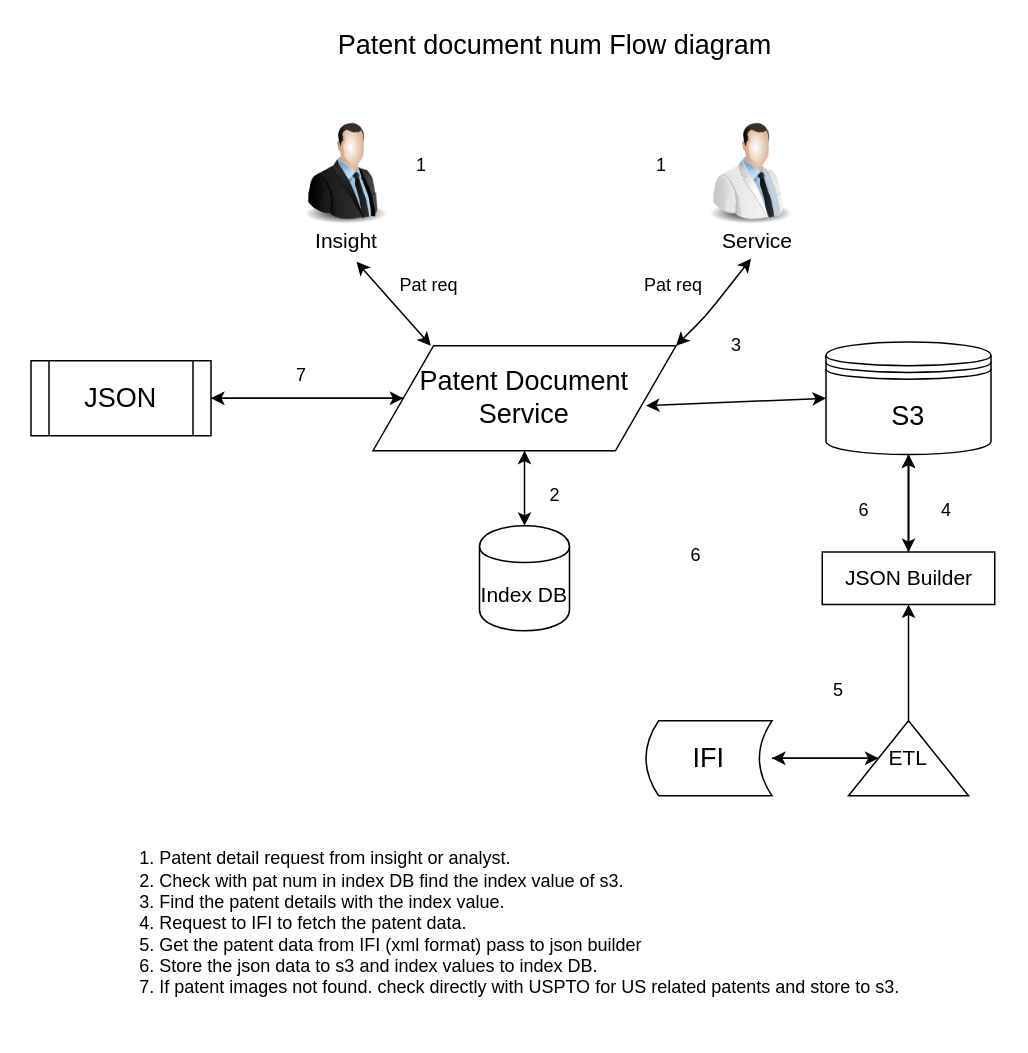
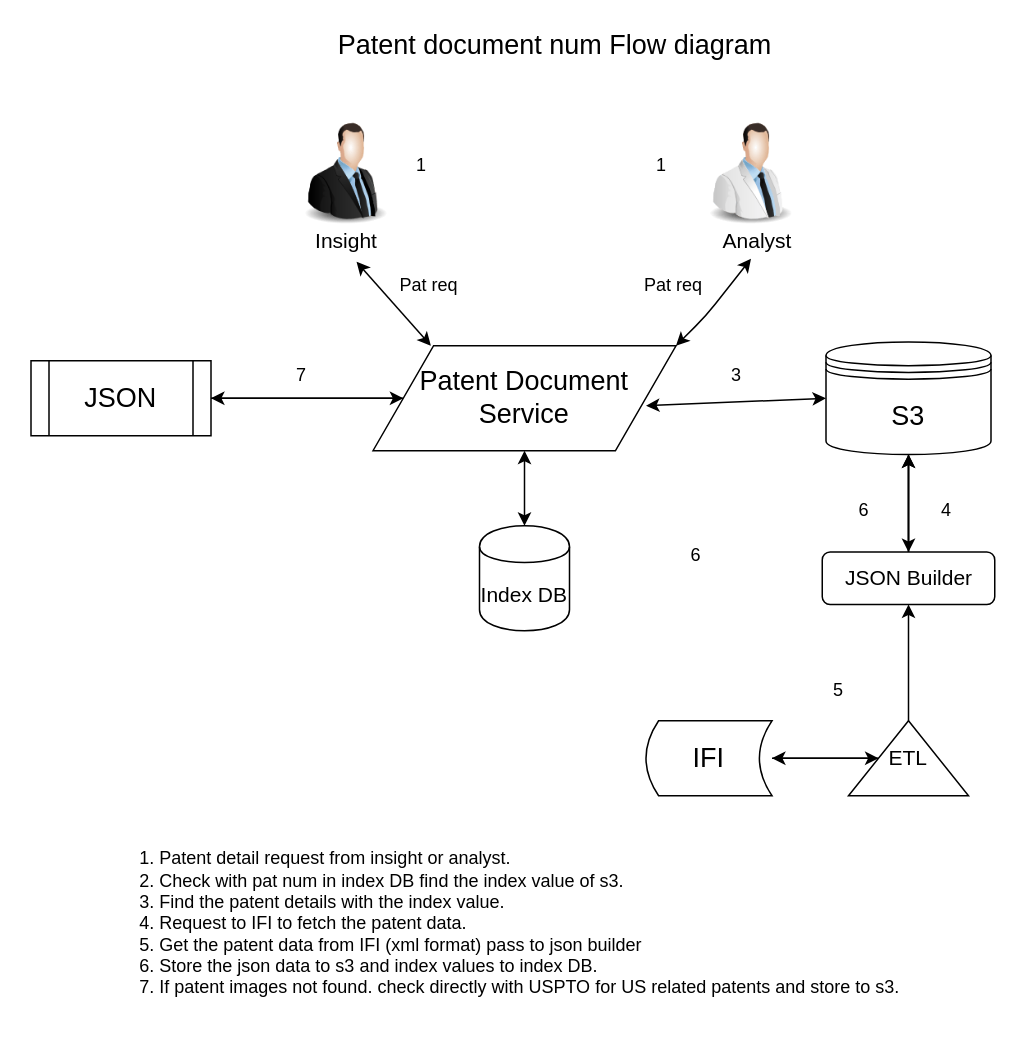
(758, 241) -> (758, 241)
(736, 346) -> (736, 376)
(554, 496) -> none
(908, 578) -> (908, 578)
